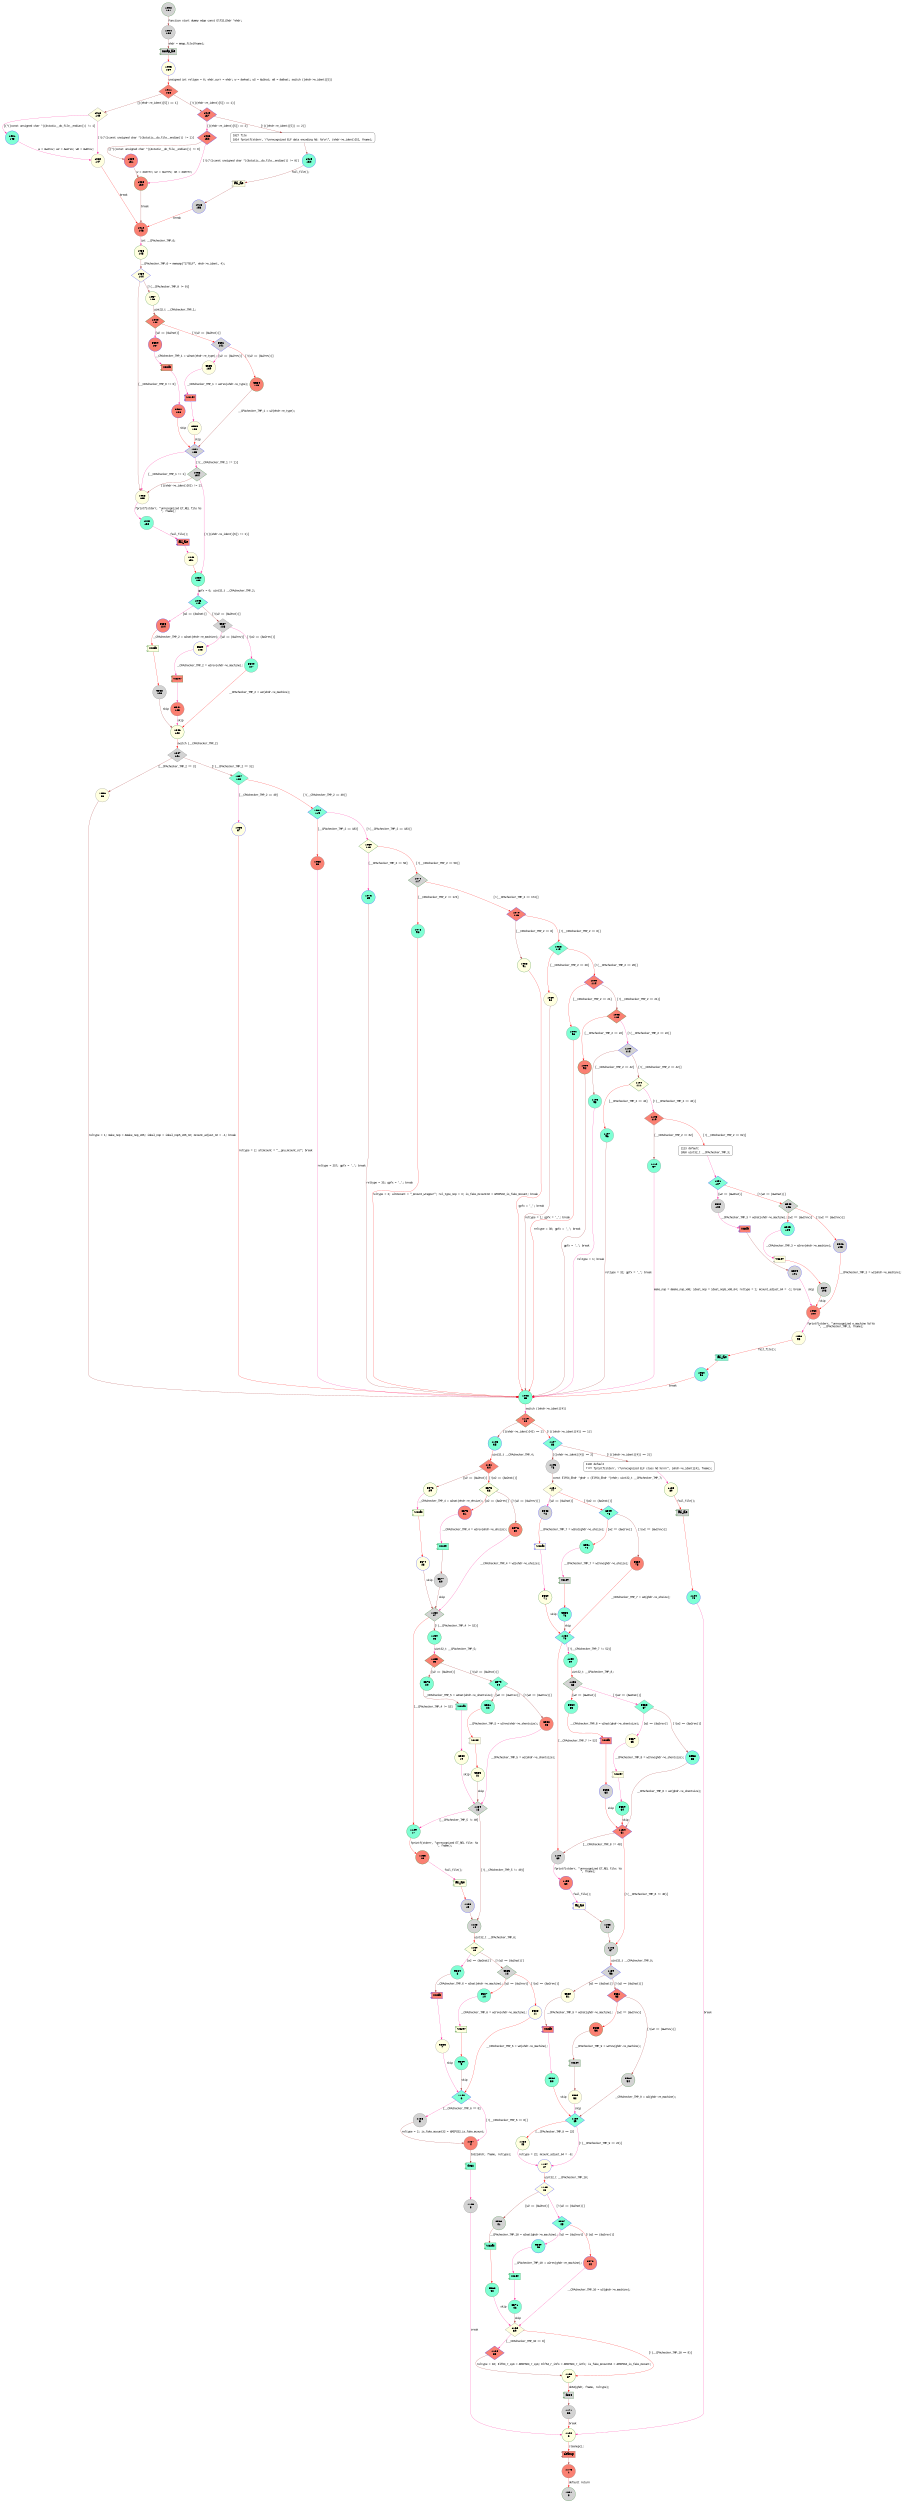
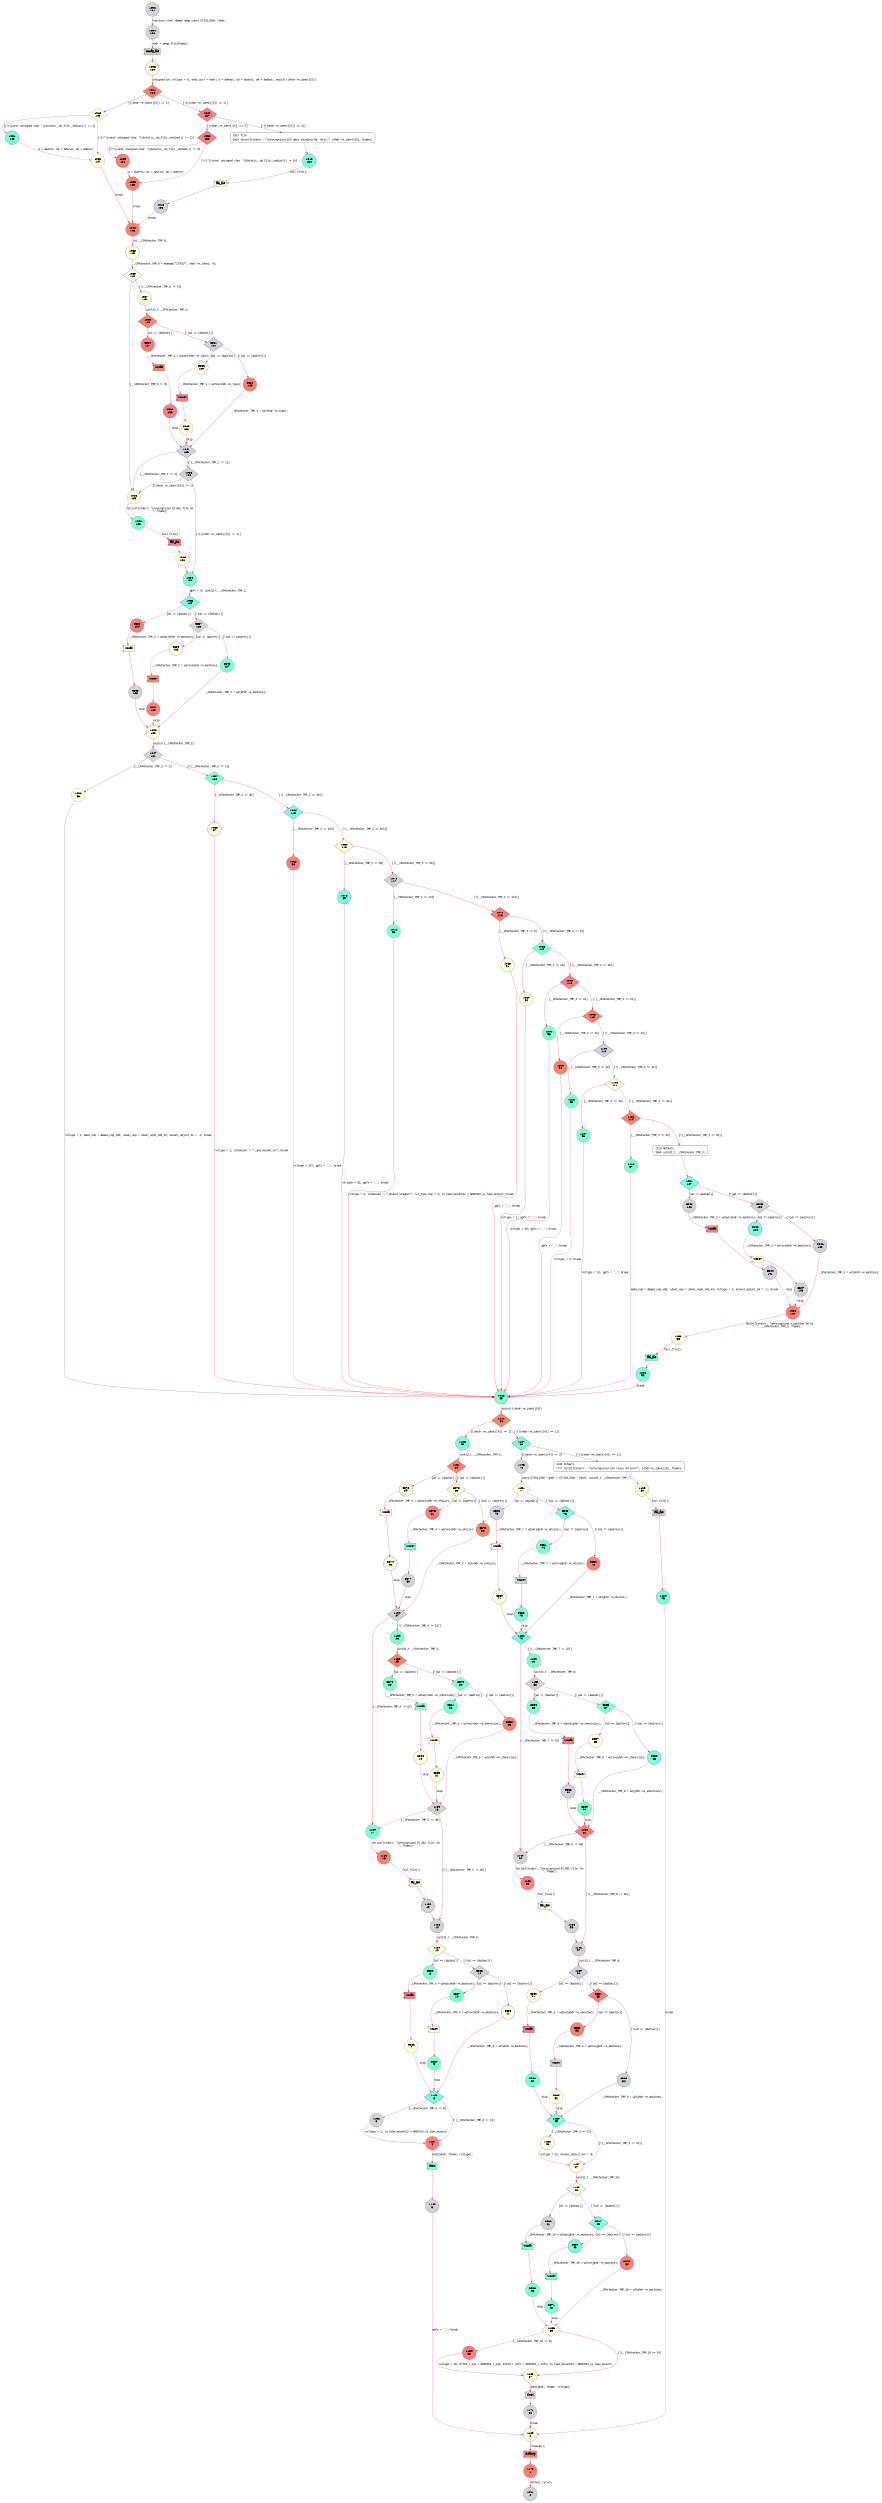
(474, 2330) -> (445, 2330)
(495, 2353) -> (469, 2353)
